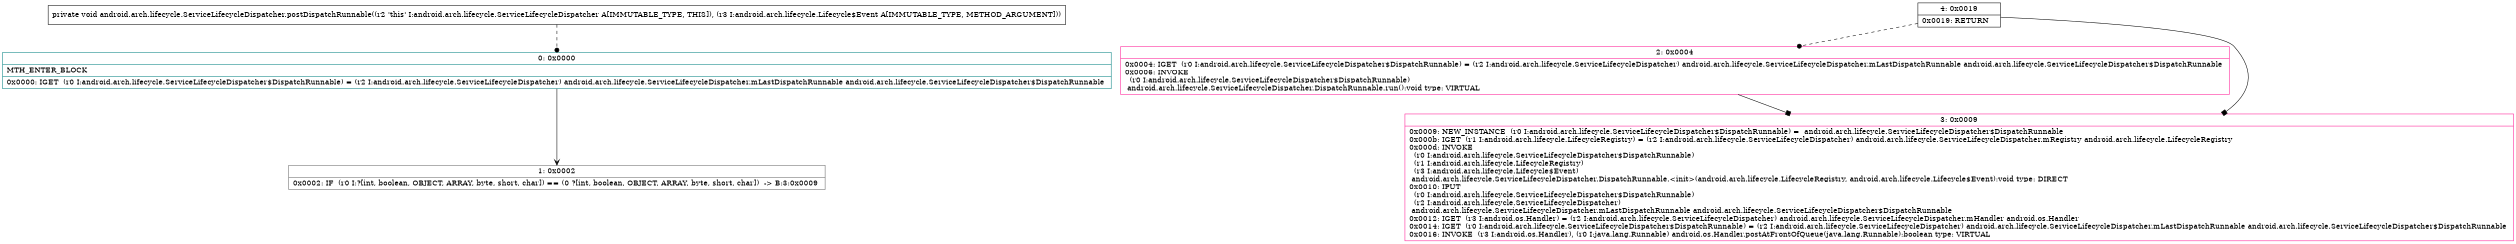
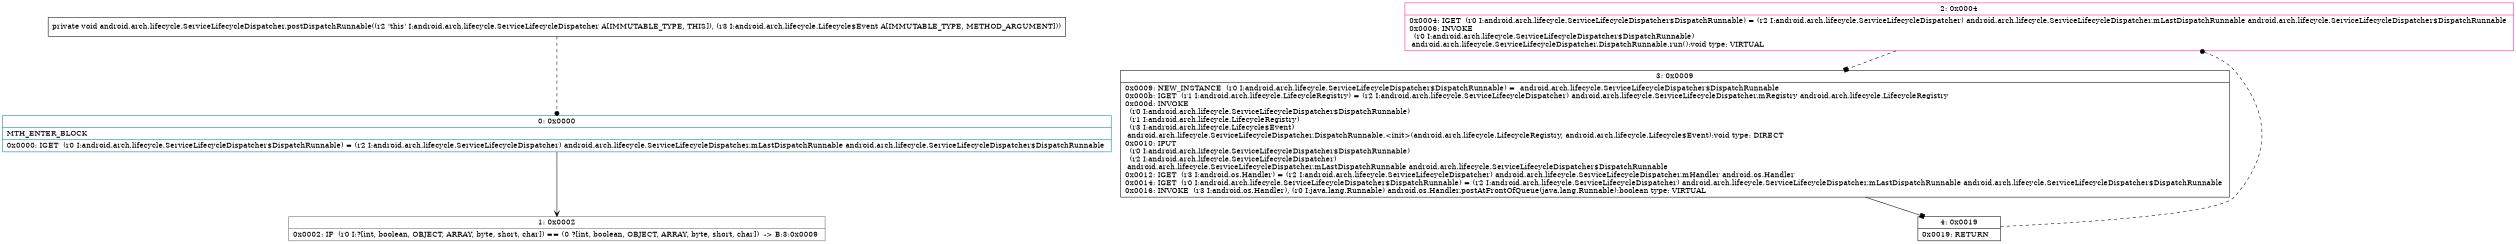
(2156, 29) -> (1892, 206)
(1762, 103) -> (1873, 60)
(1959, 177) -> (1675, 134)
